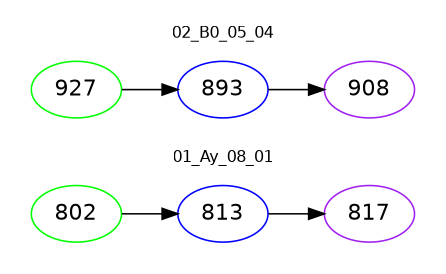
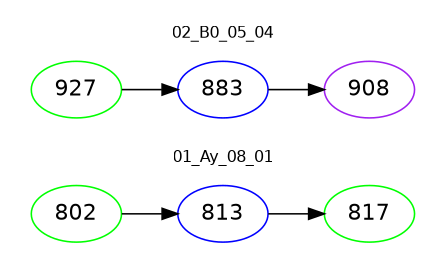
(223, 90) -> (223, 90)
(369, 214) -> (369, 214)
